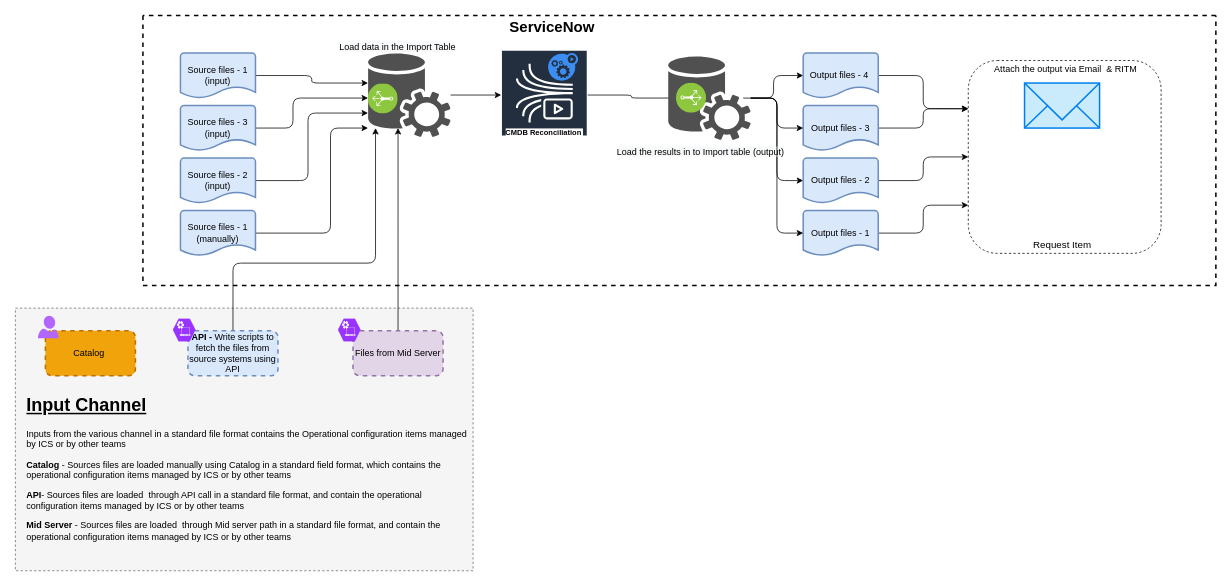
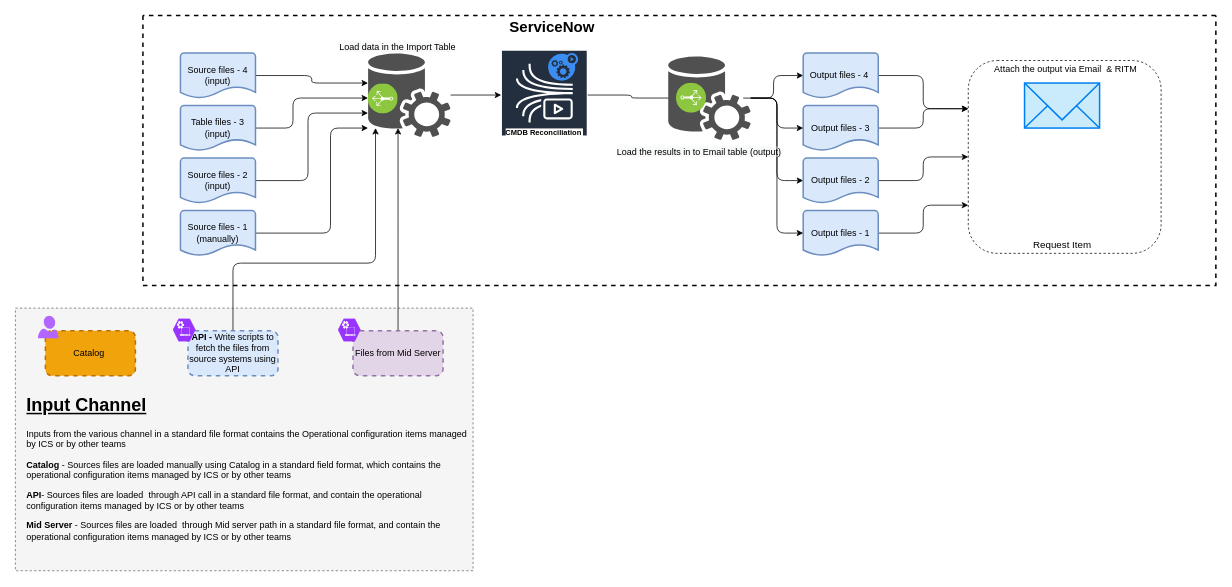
(218, 75) -> (218, 75)
(218, 128) -> (218, 128)
(702, 159) -> (702, 159)
